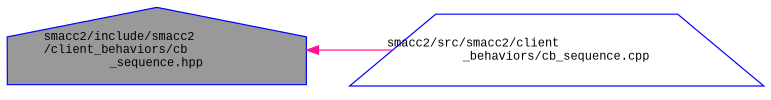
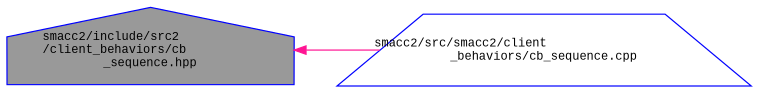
(157, 50) -> (151, 50)
